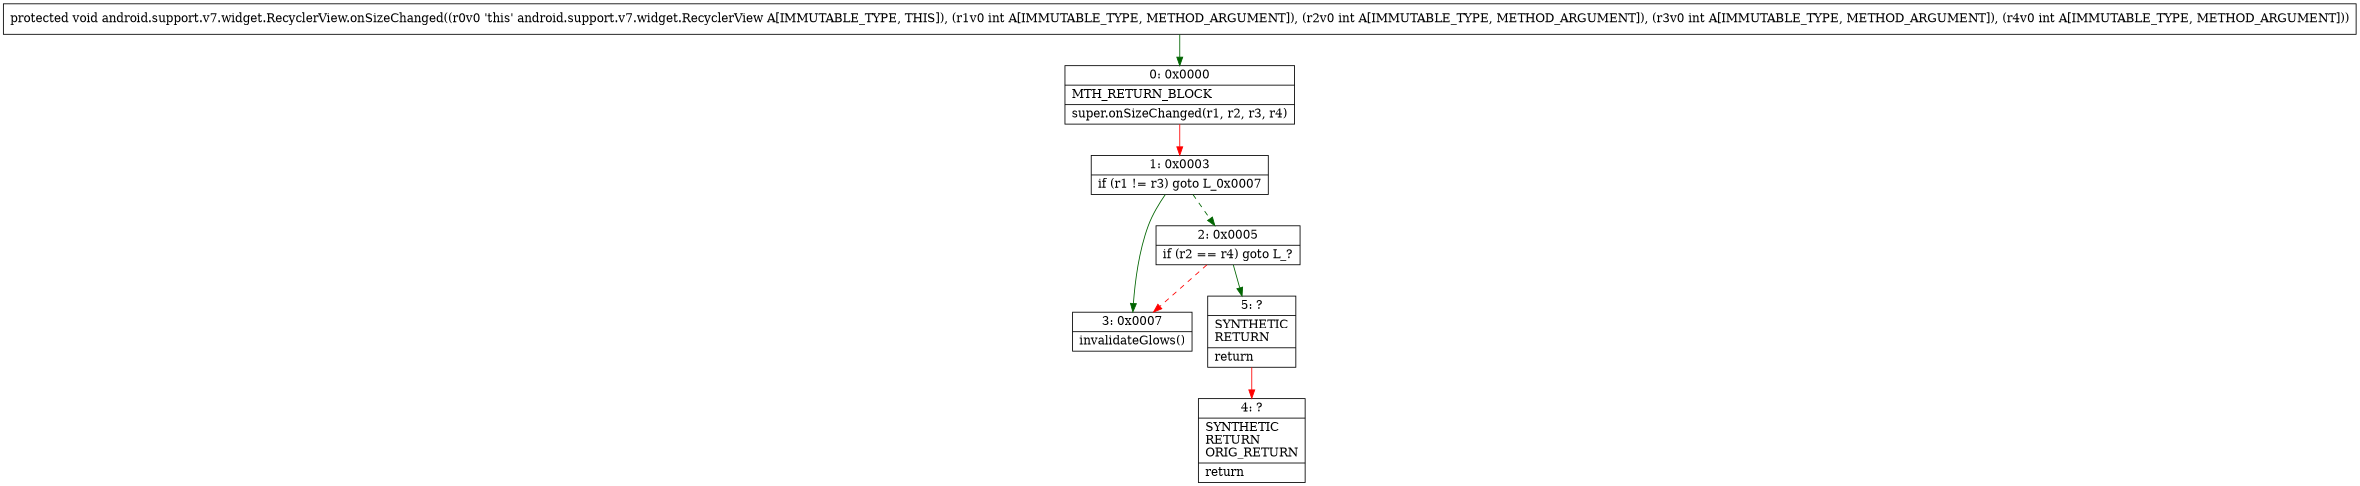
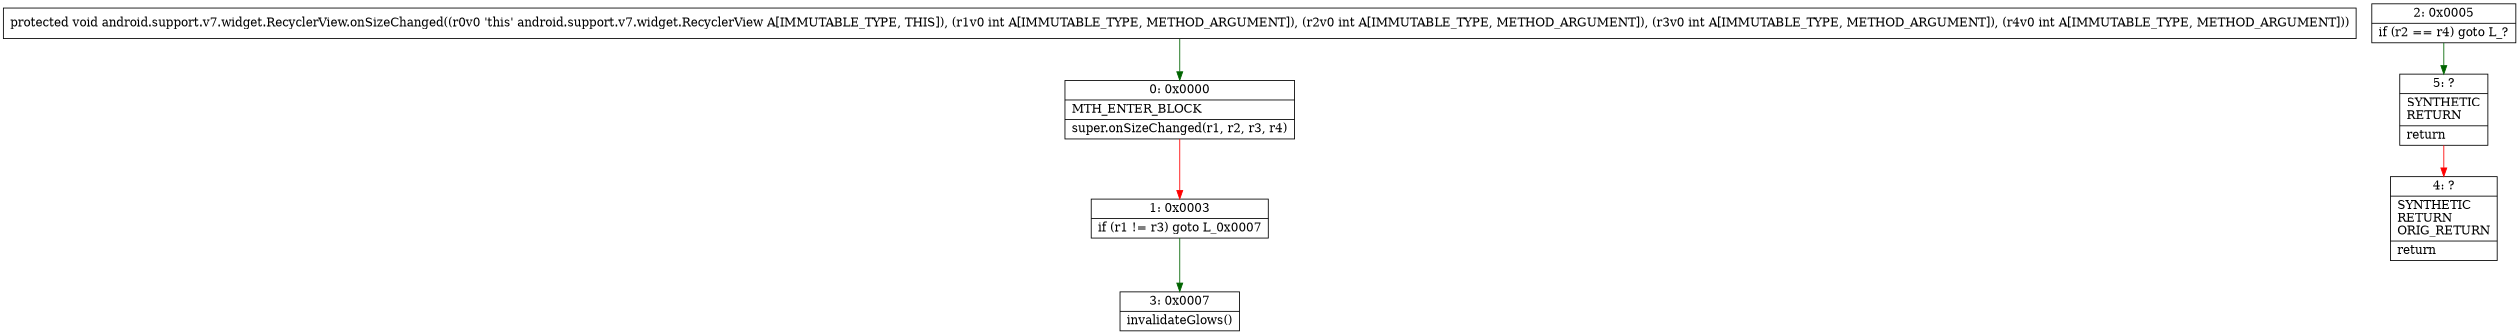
(1142, 94) -> (1137, 109)
(1201, 207) -> none
(1183, 286) -> none
